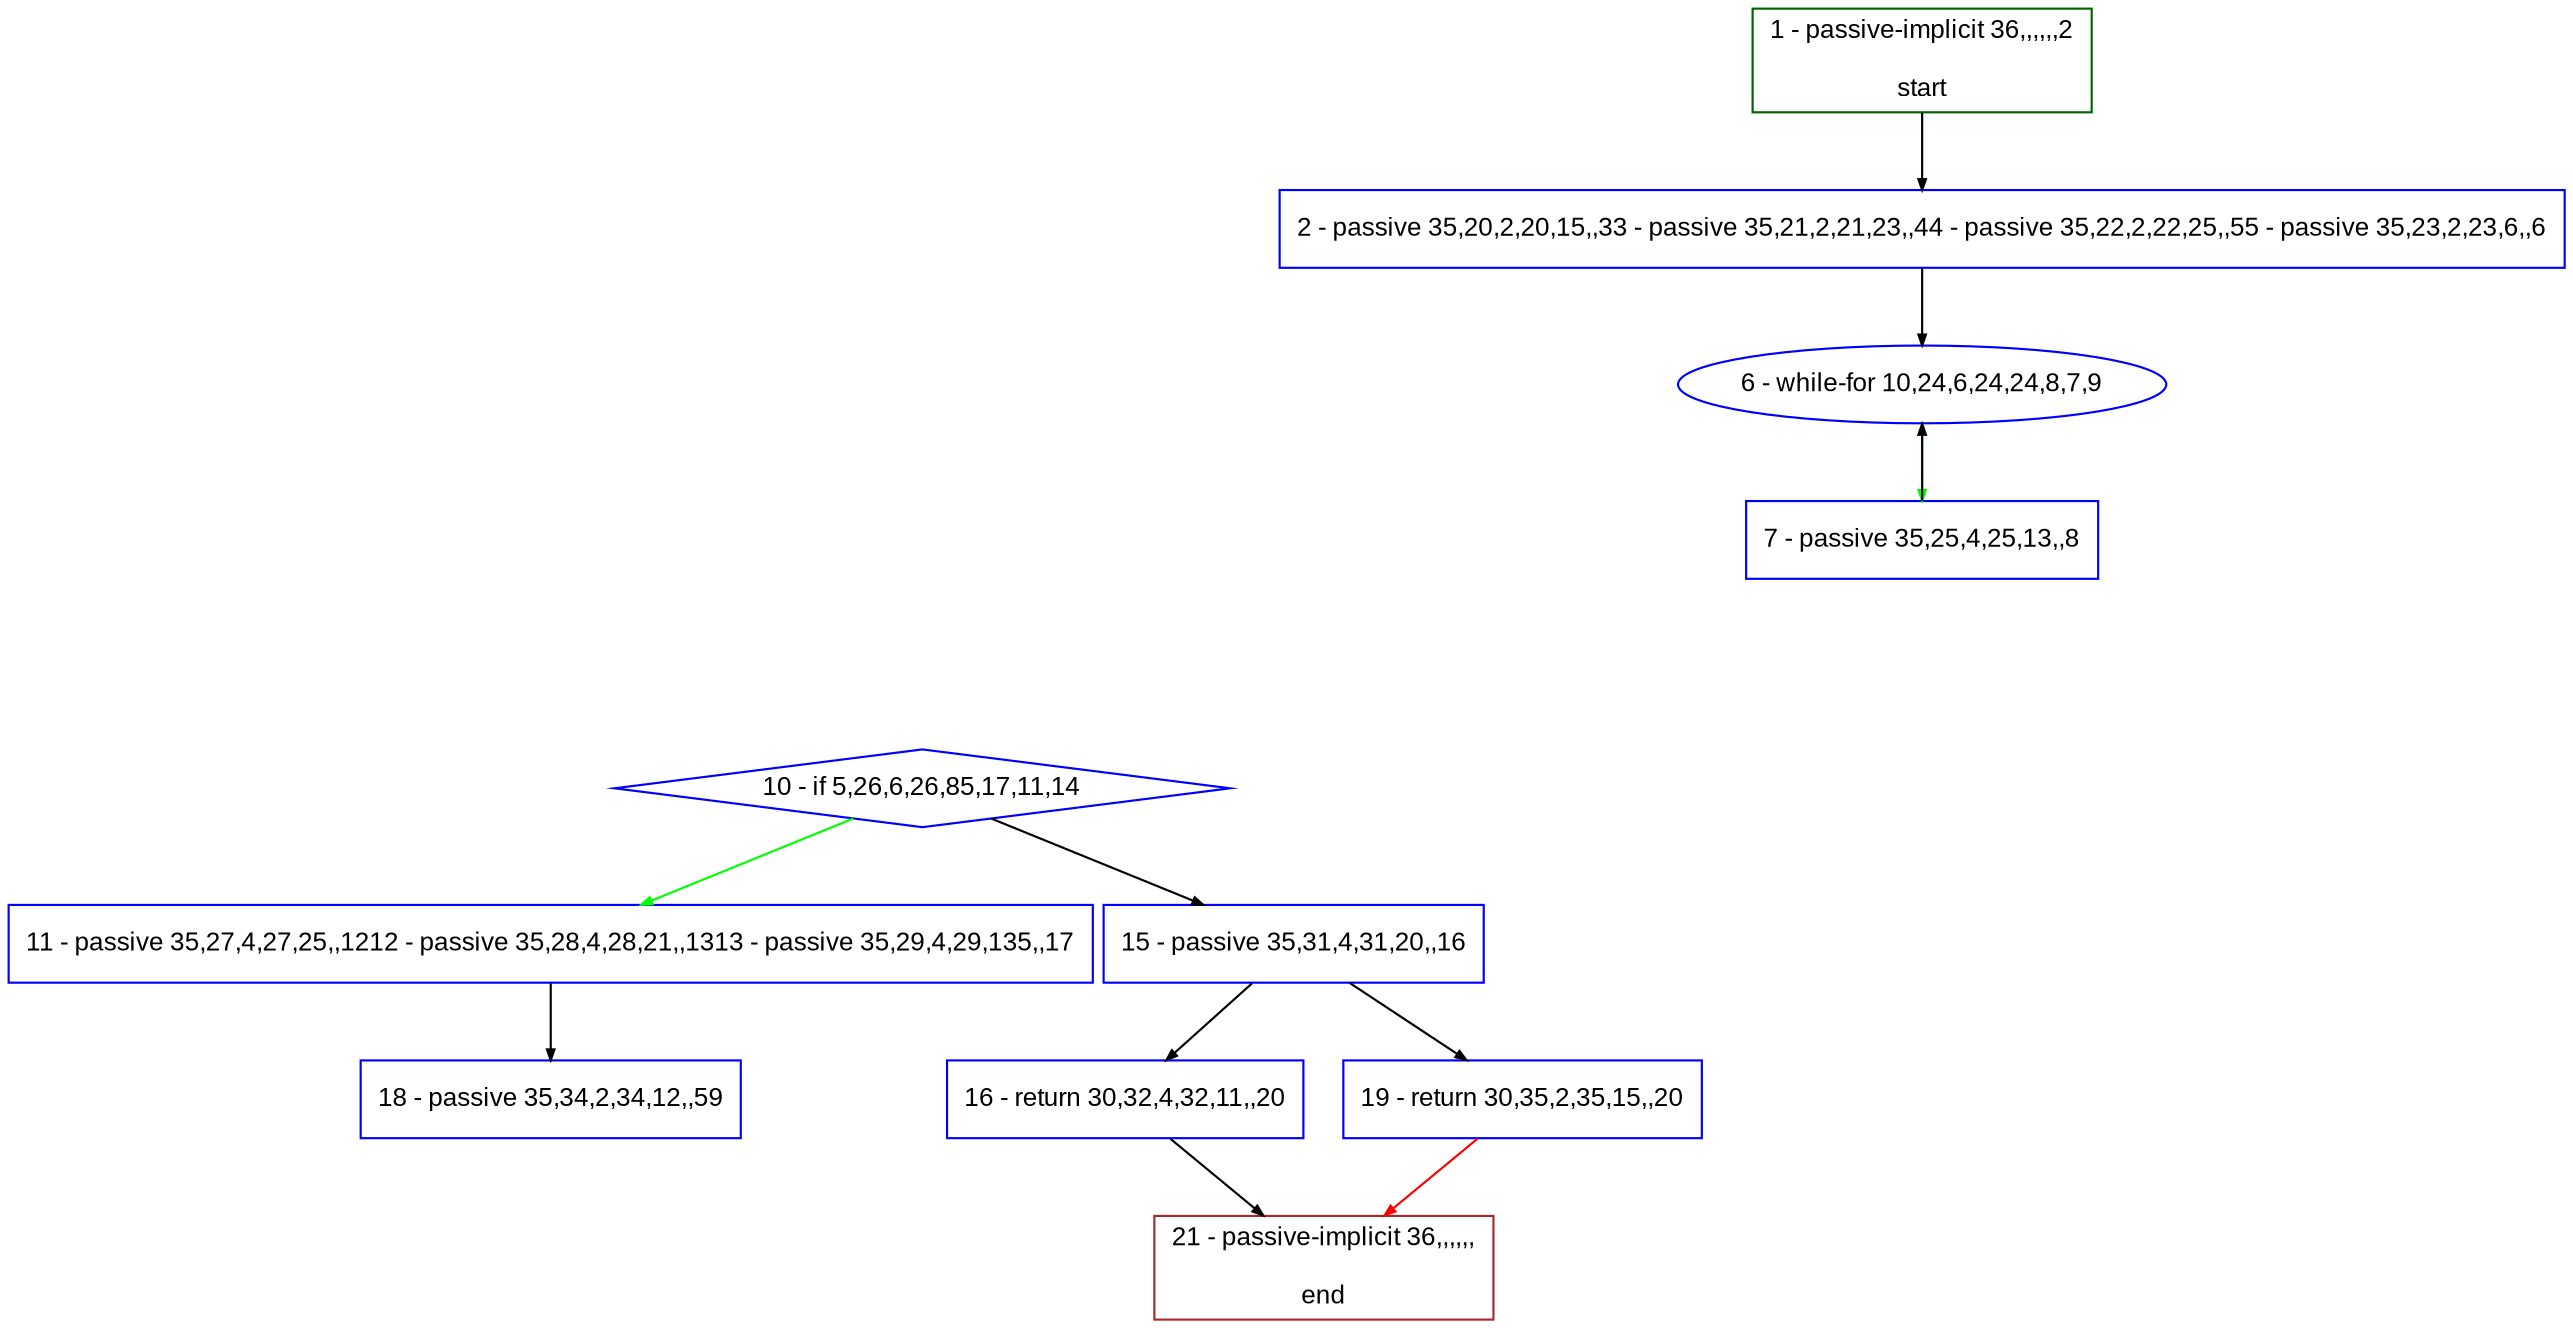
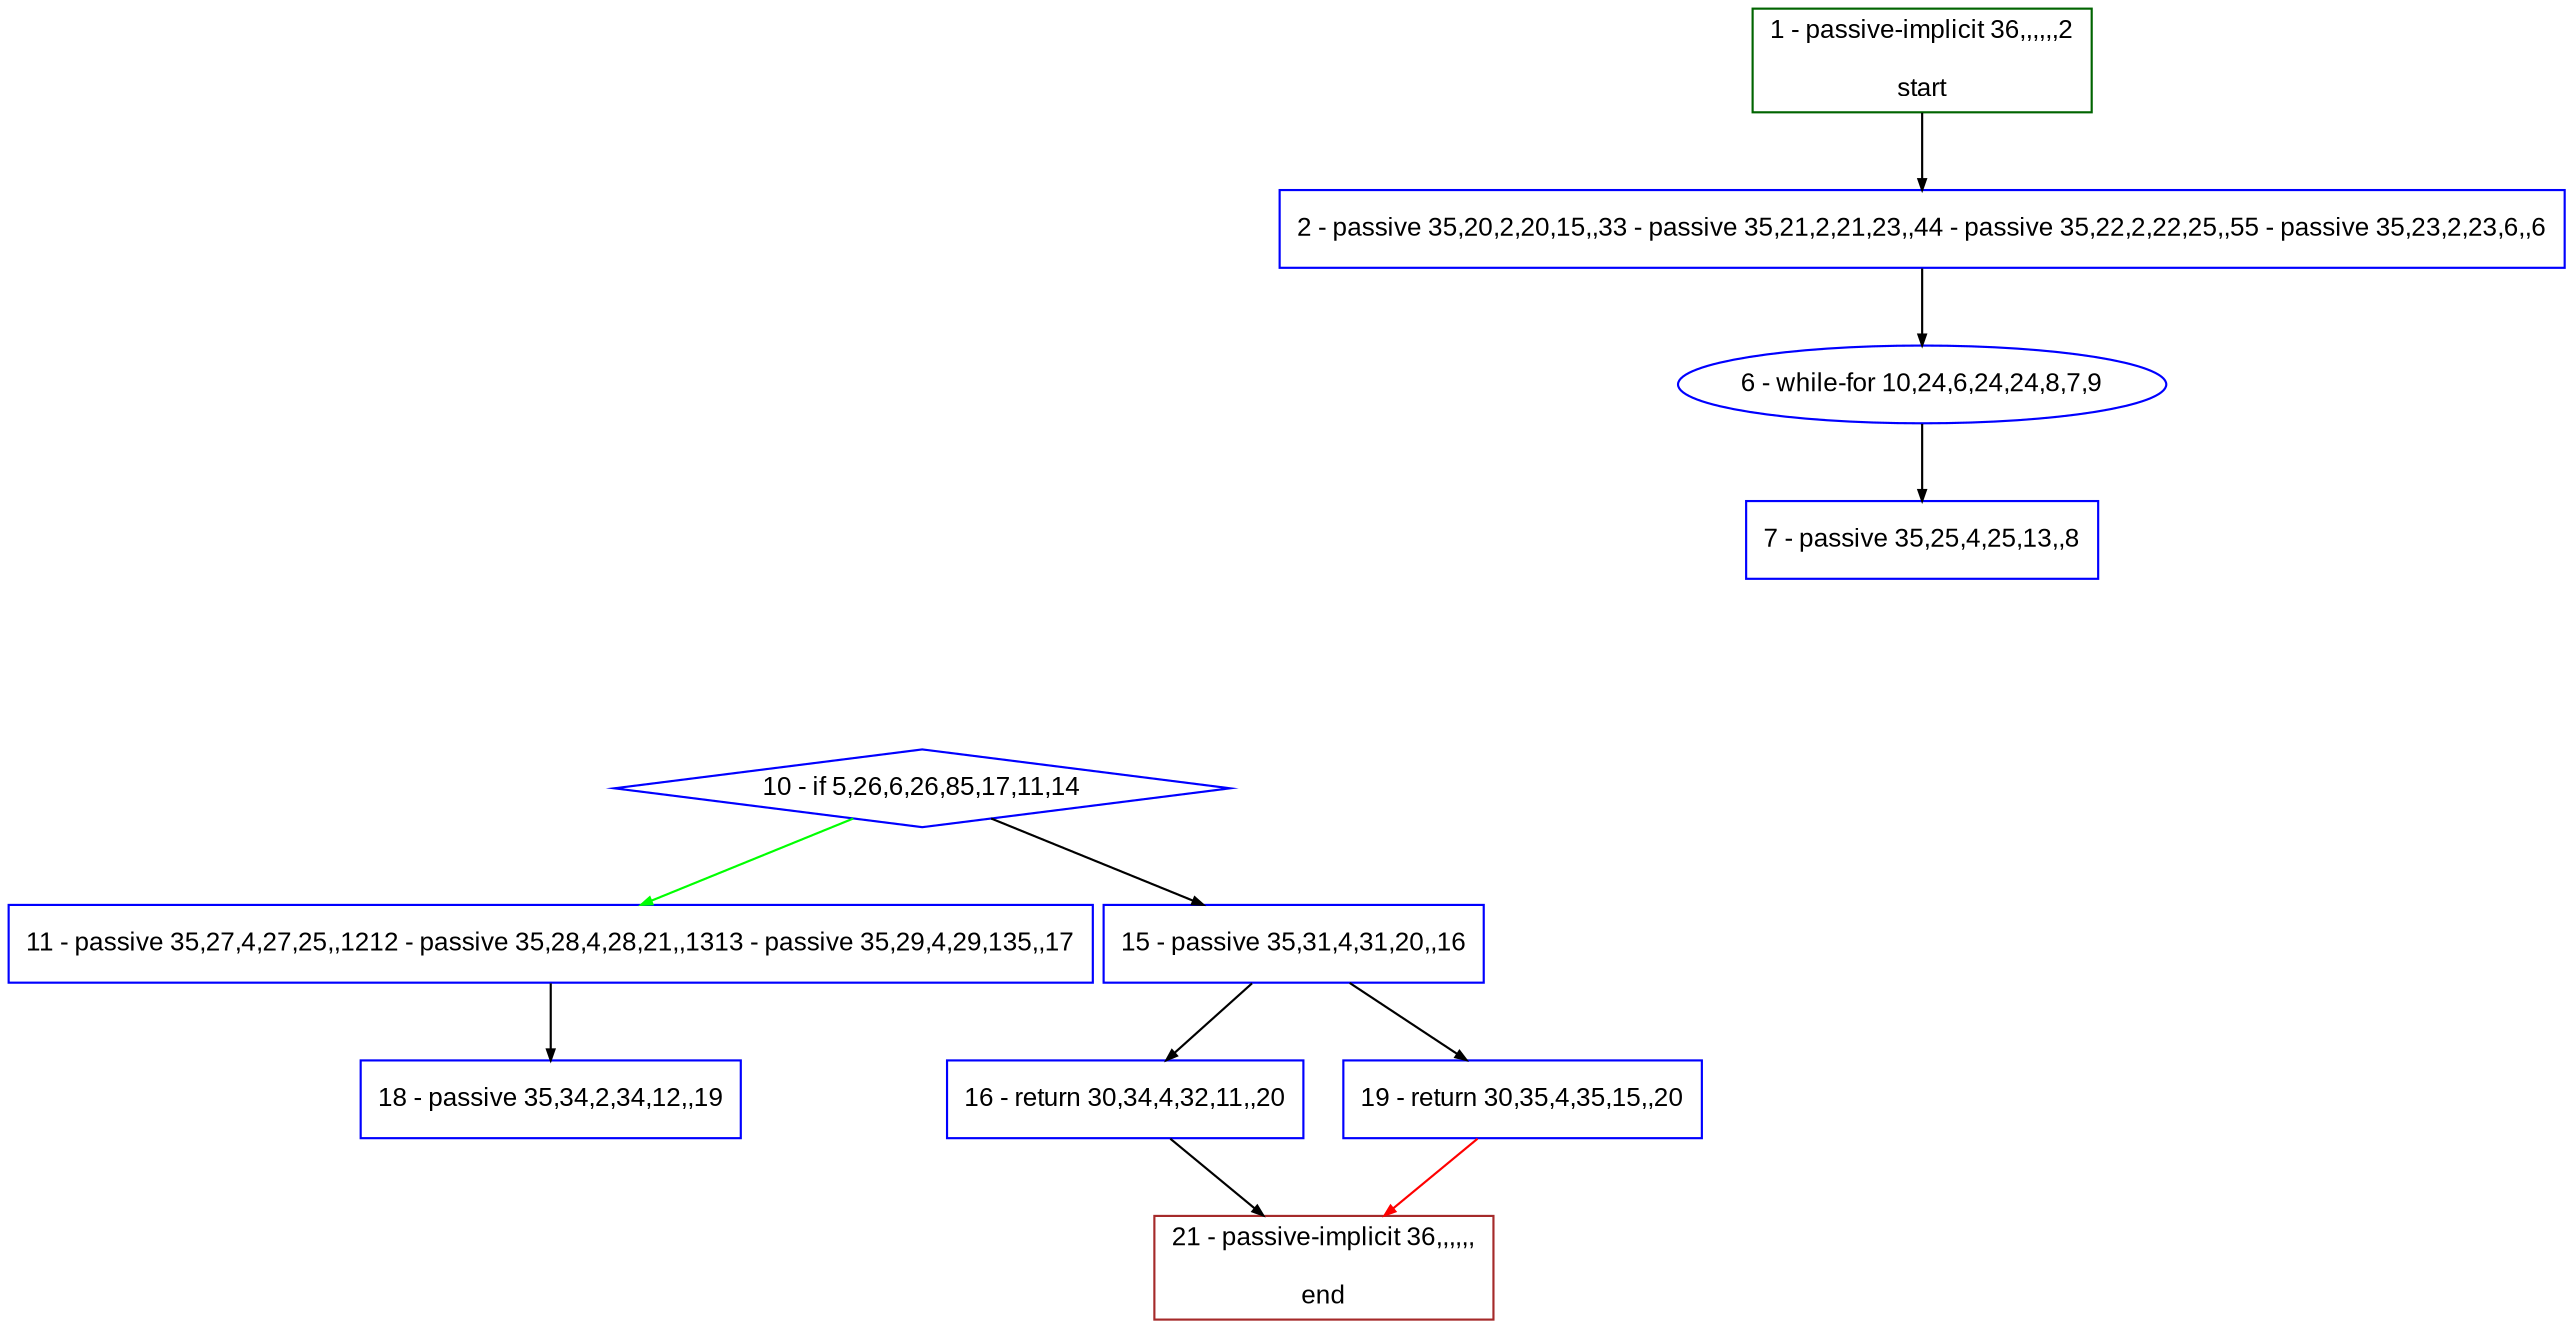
(1922, 457) -> (1922, 457)
(1922, 468) -> none
(551, 1099) -> (551, 1099)
(1125, 1099) -> (1125, 1099)
(1523, 1099) -> (1523, 1099)
